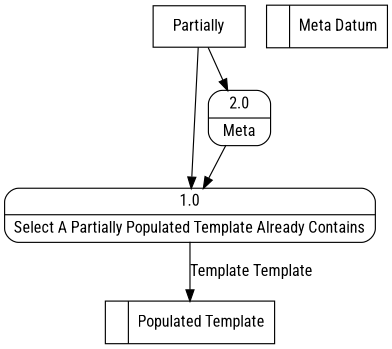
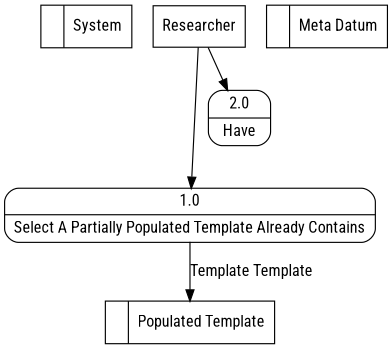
none -> (86, 26)
(199, 26) -> (199, 26)
(239, 131) -> (239, 131)
(217, 162) -> none
